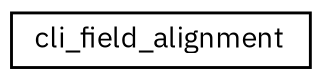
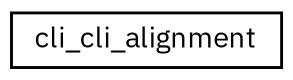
(161, 40) -> (147, 40)
